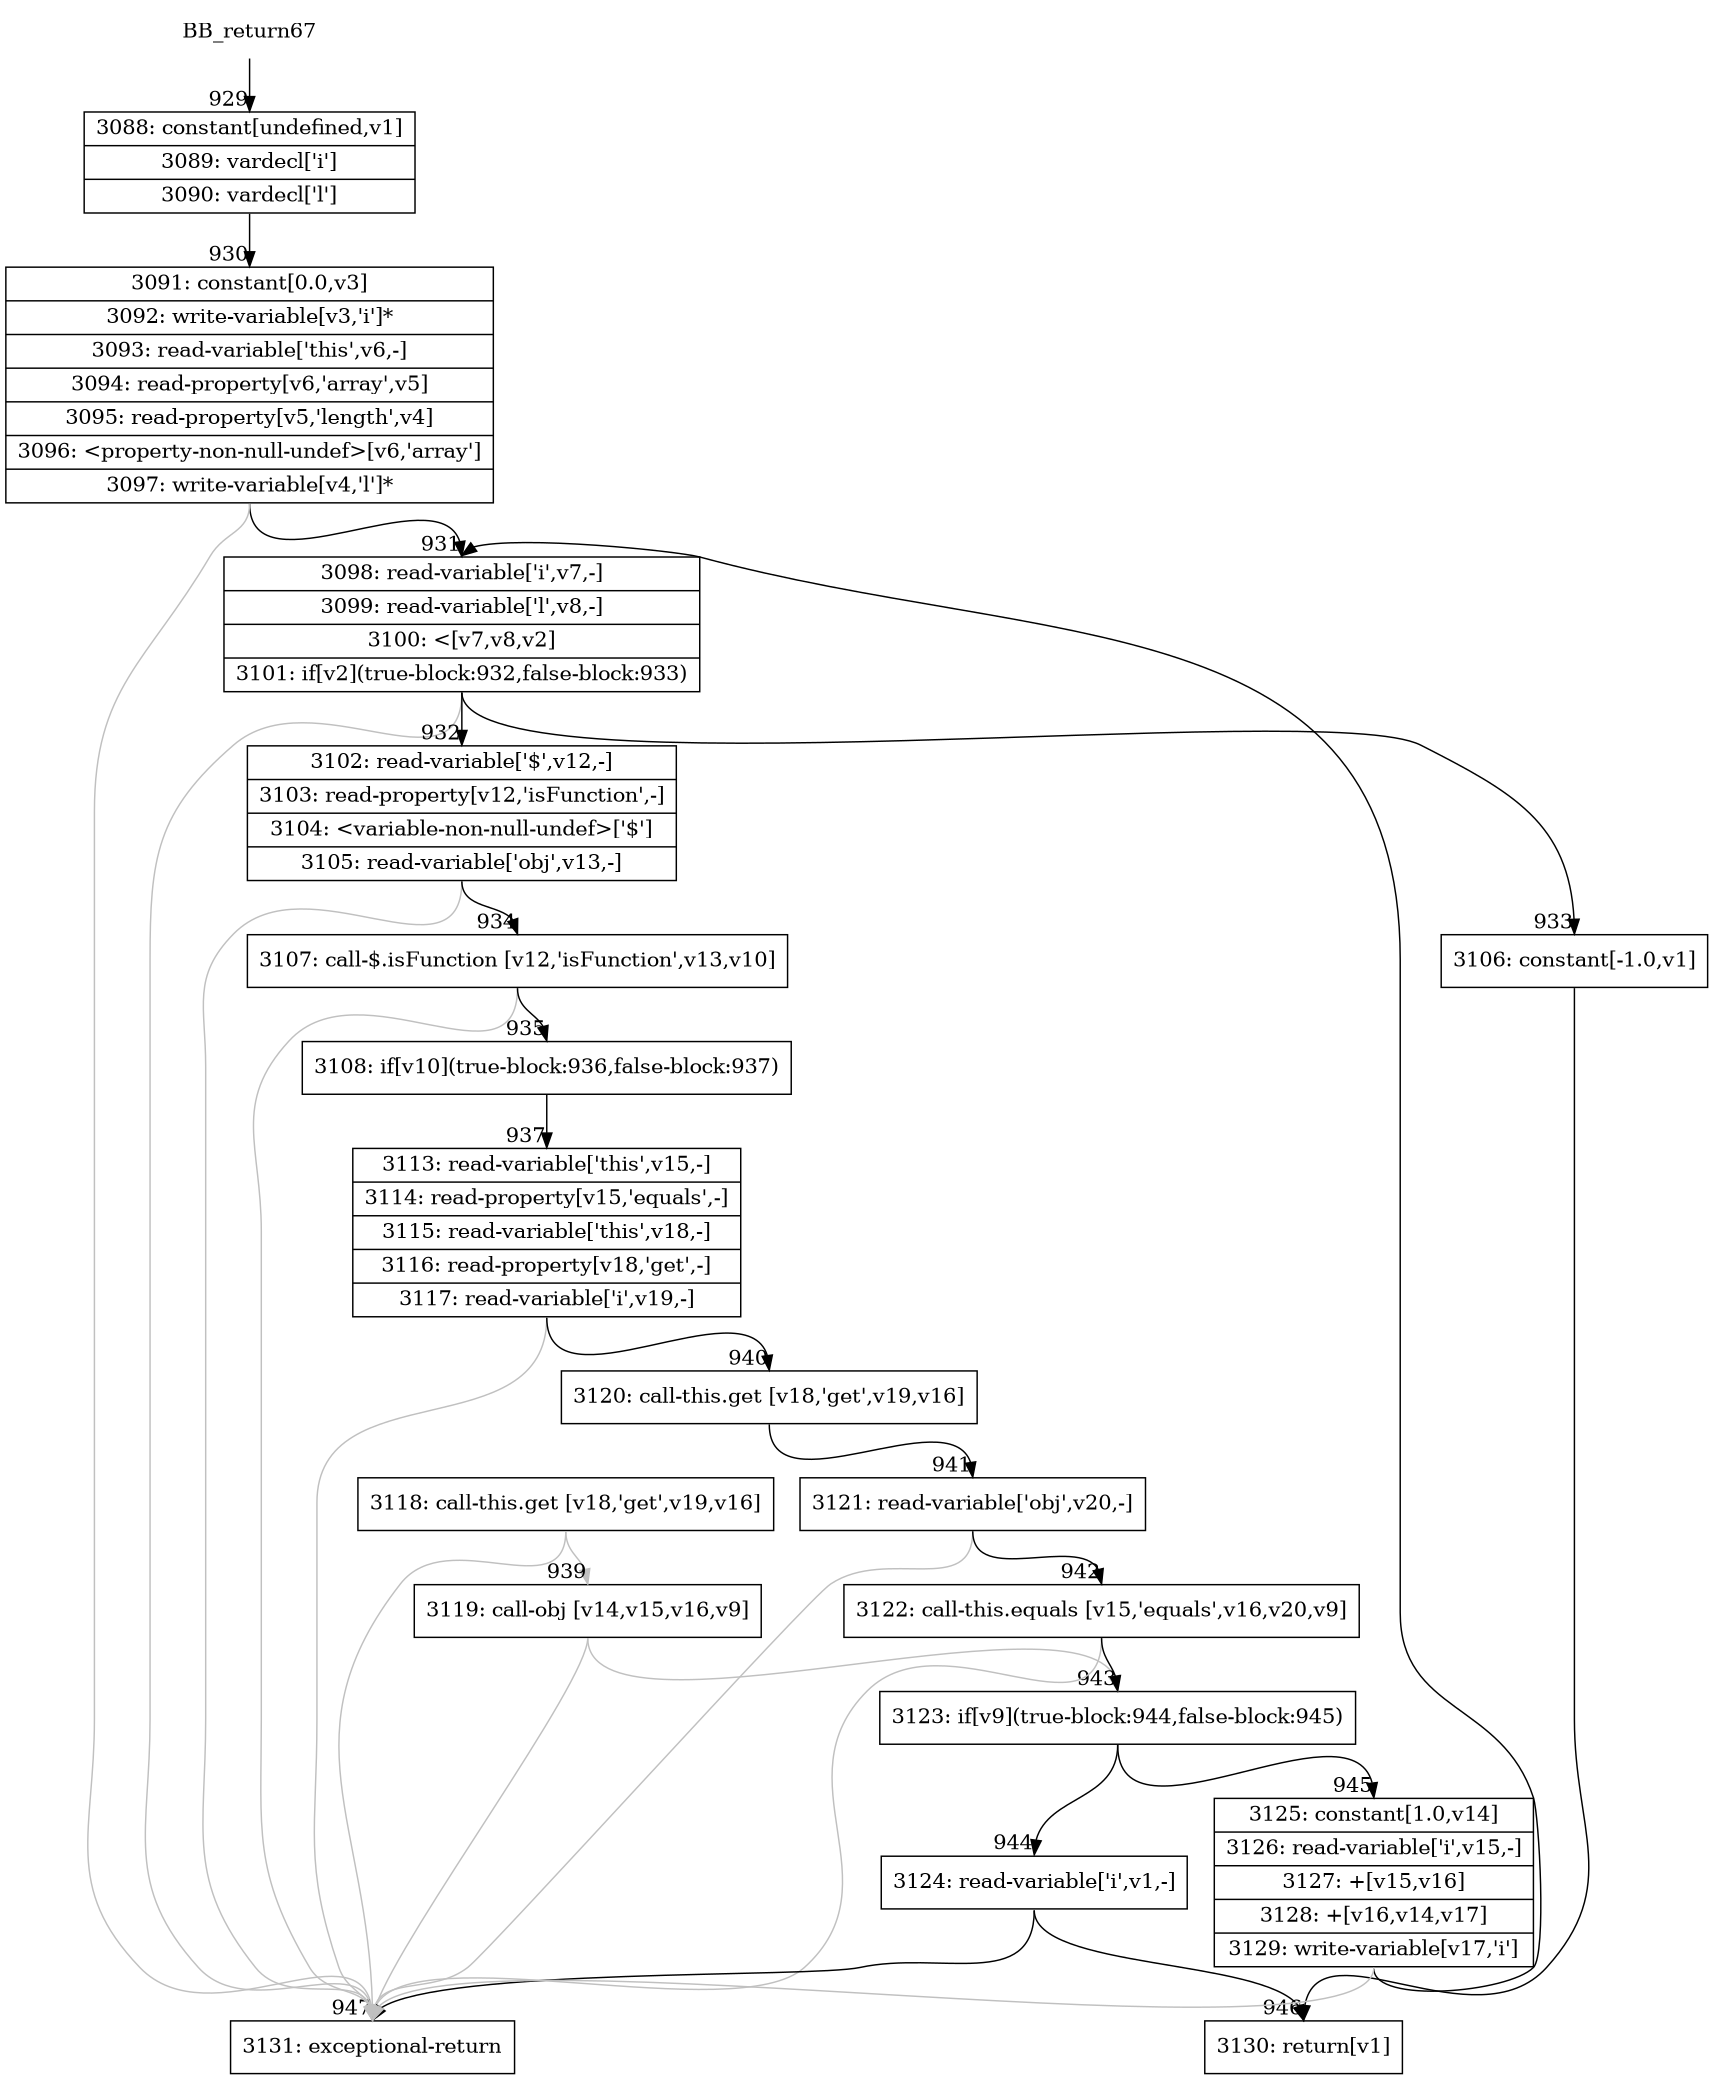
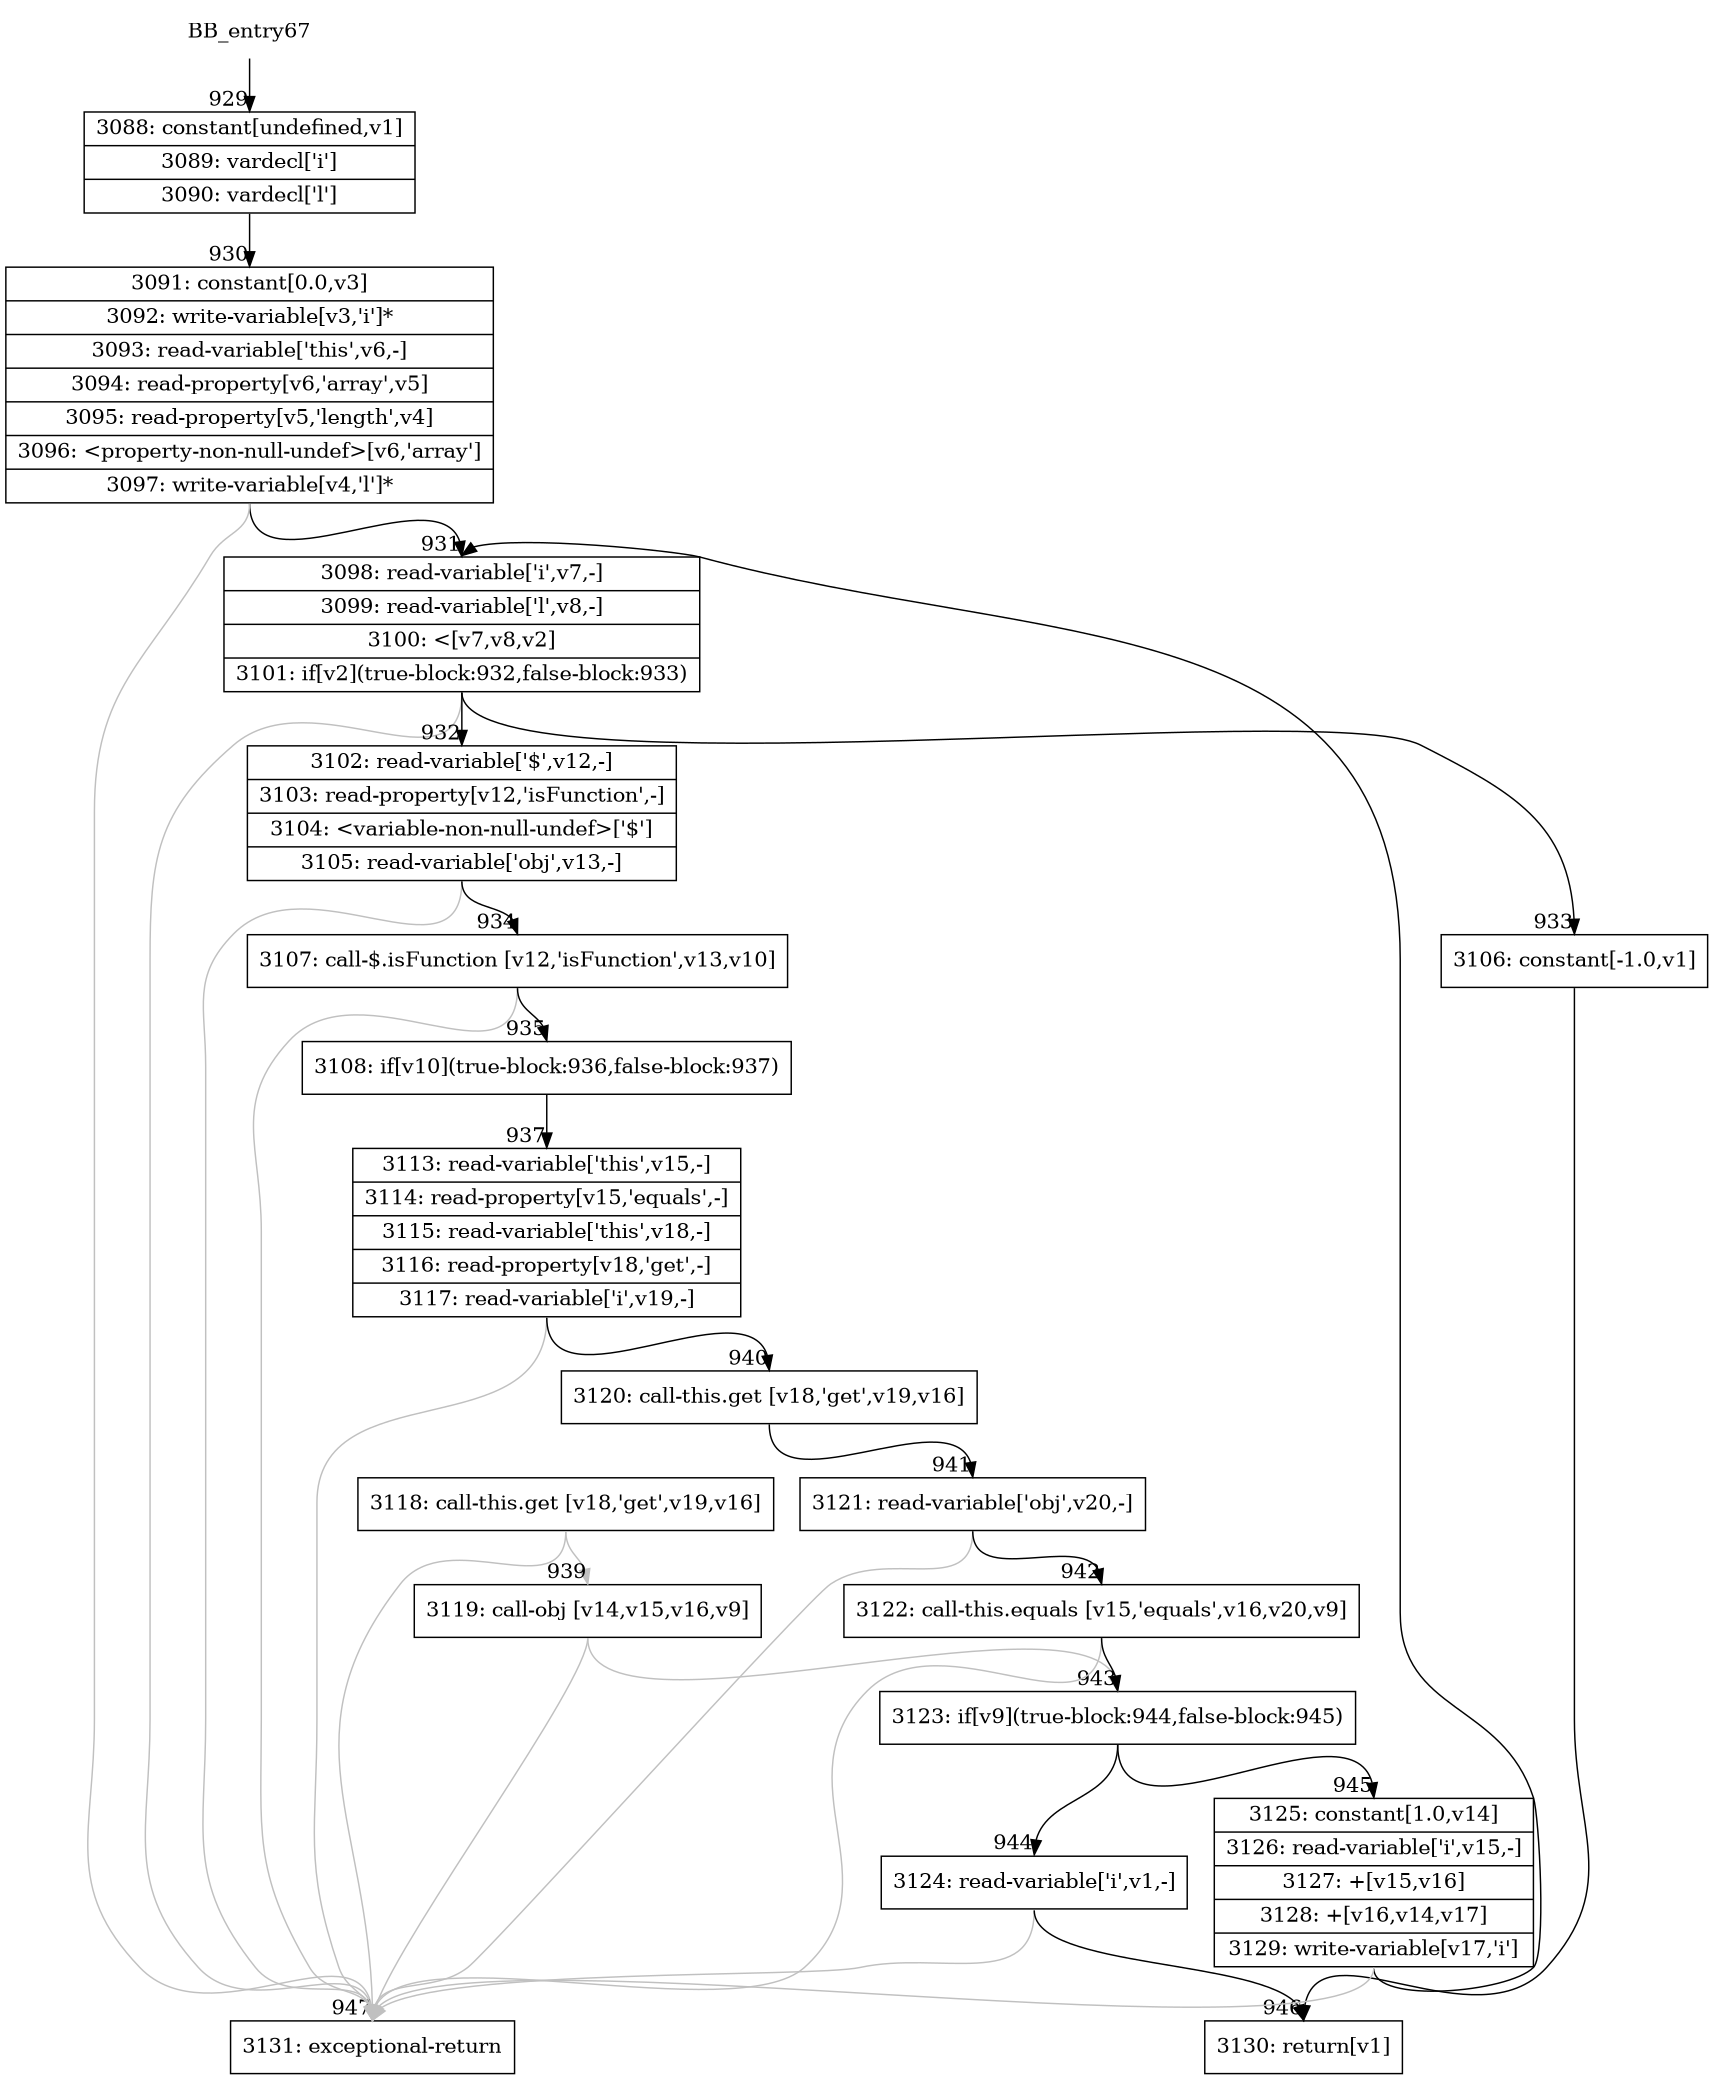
(250, 32) -> (250, 32)
(722, 1974) -> (722, 1974)
